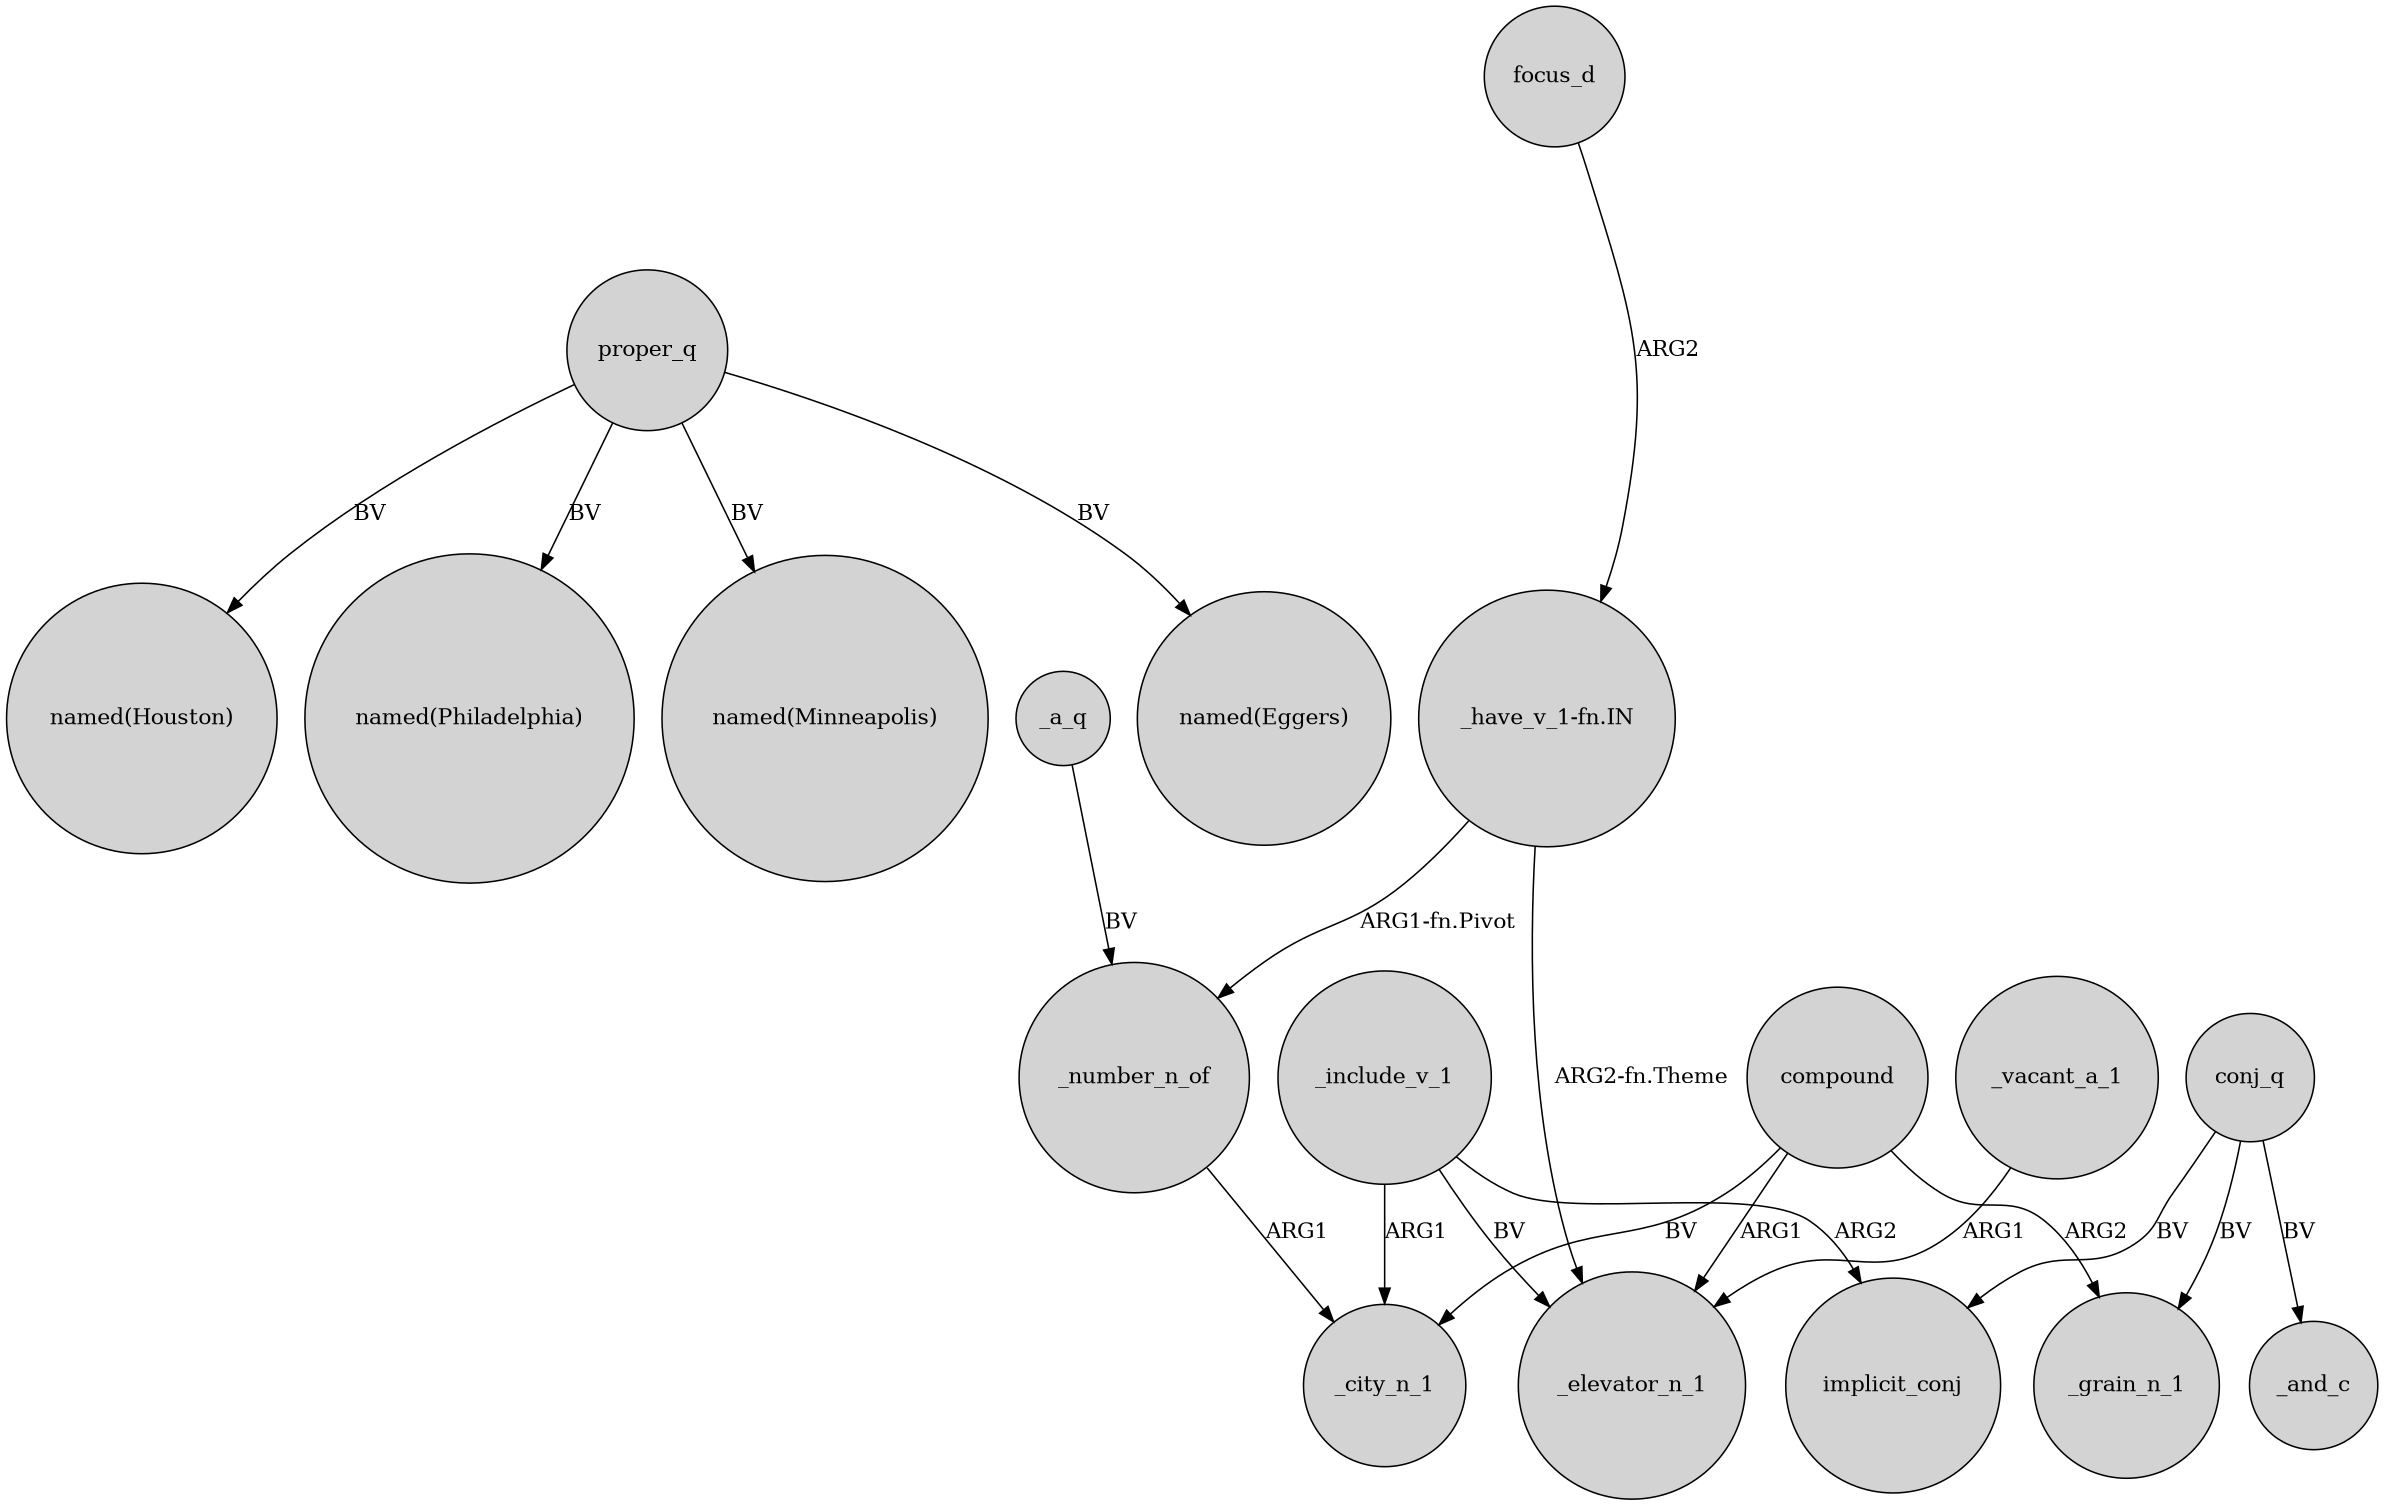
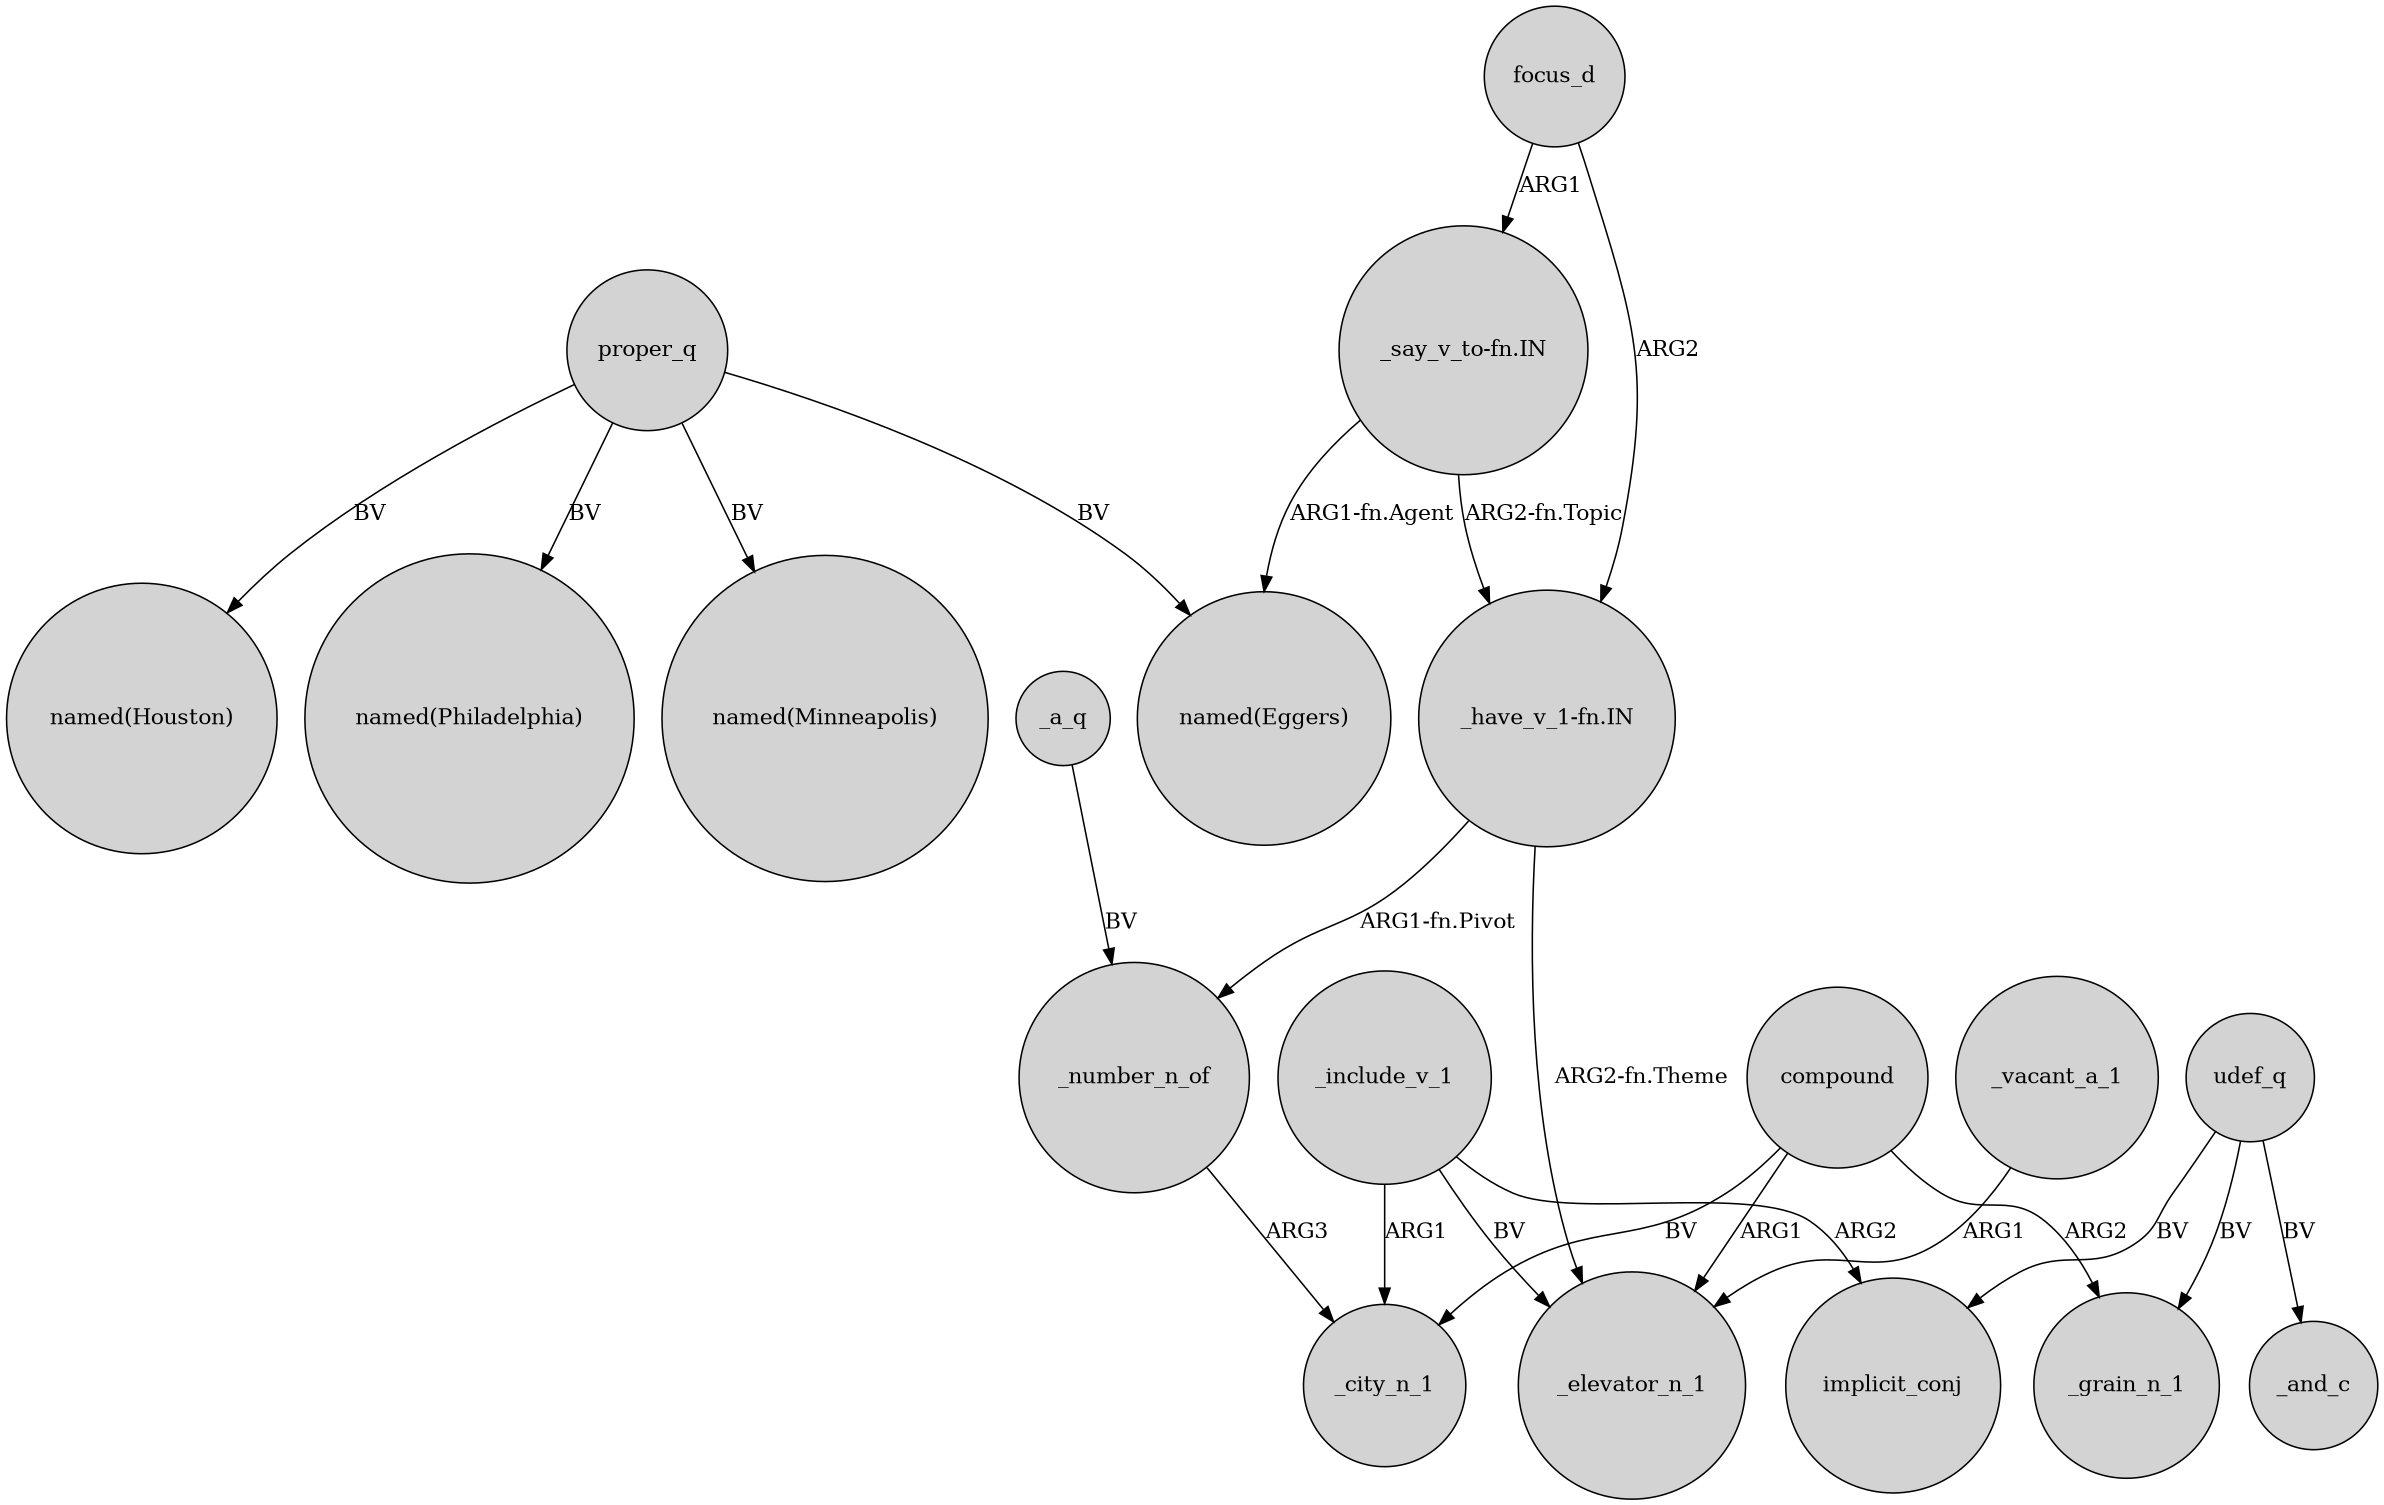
none -> (1464, 350)
(2250, 1078) -> (2250, 1078)
(1297, 1233) -> (1297, 1233)
